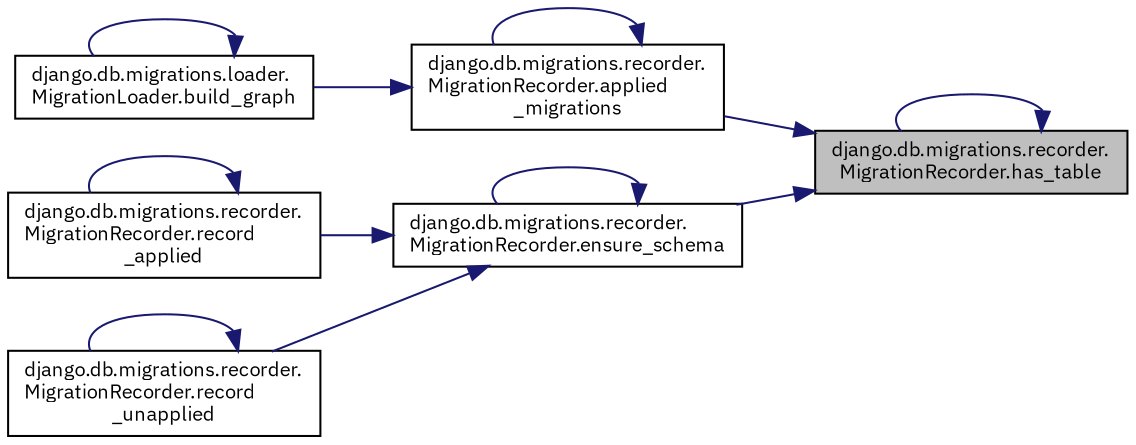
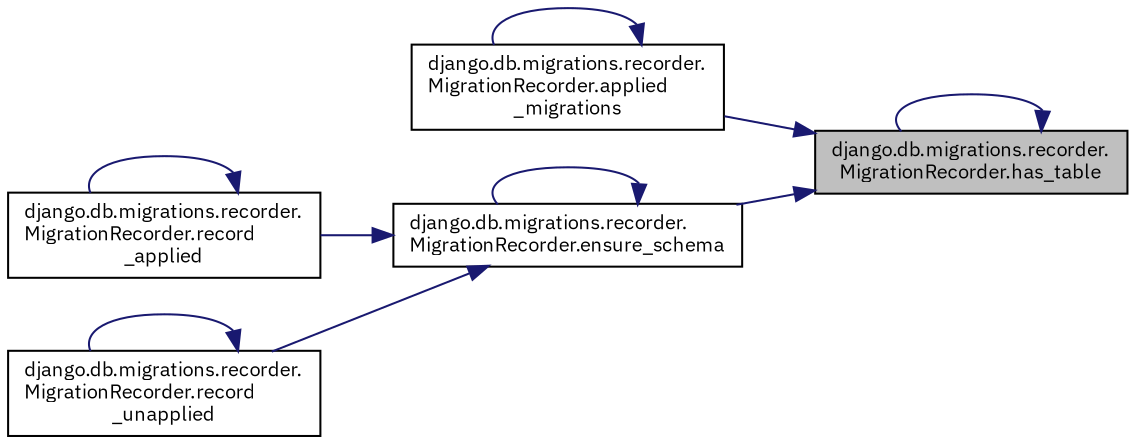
(164, 87) -> none
